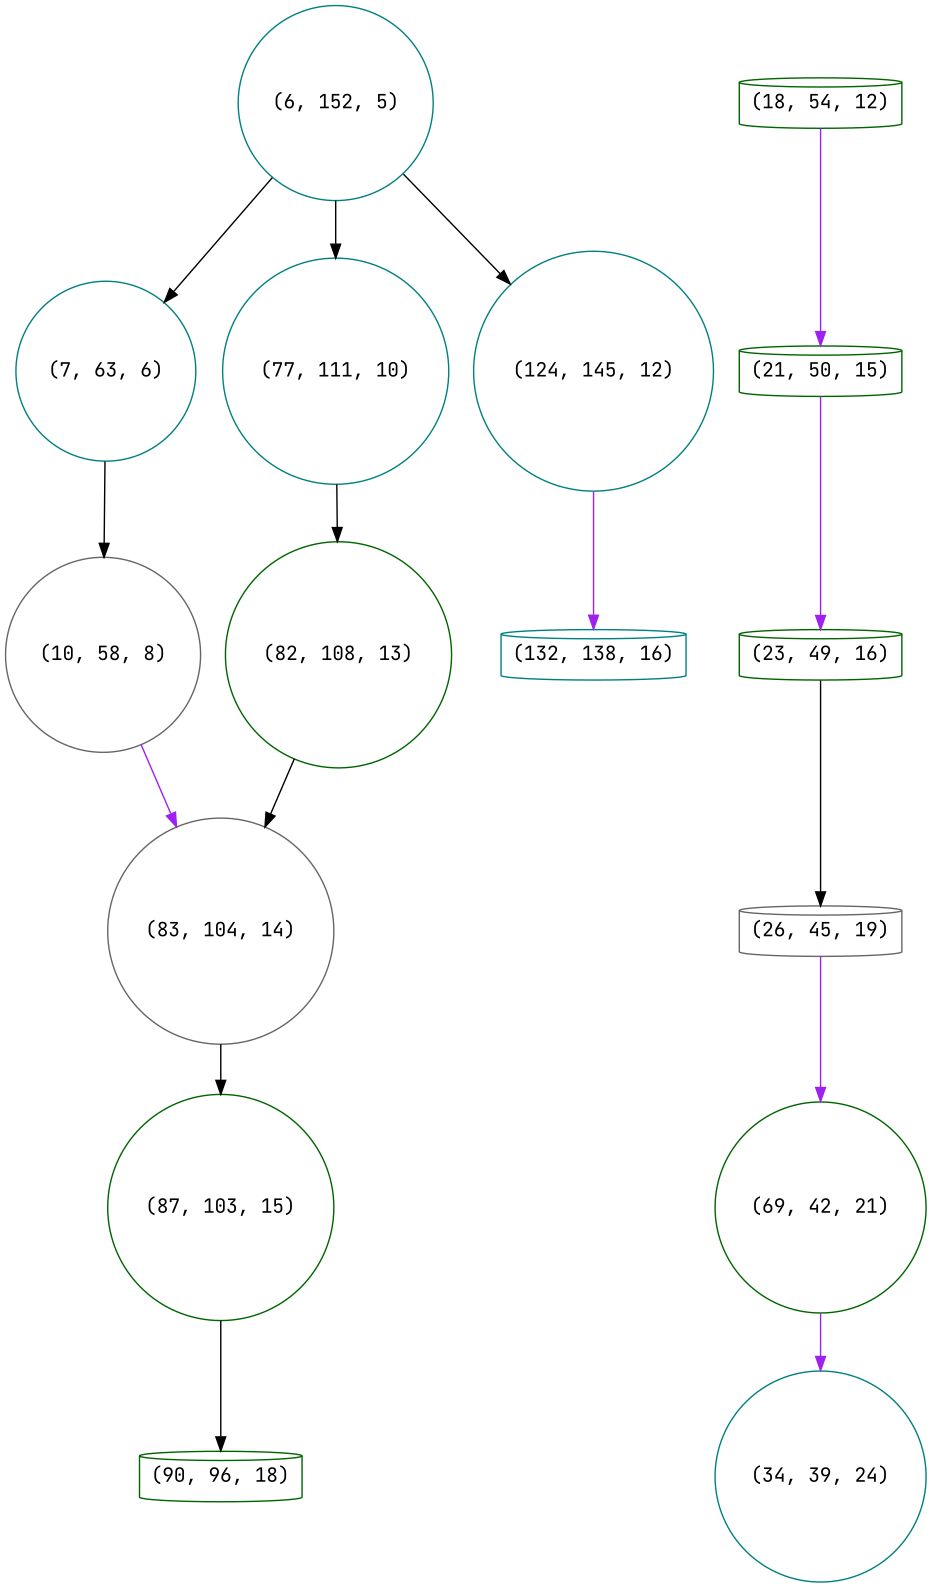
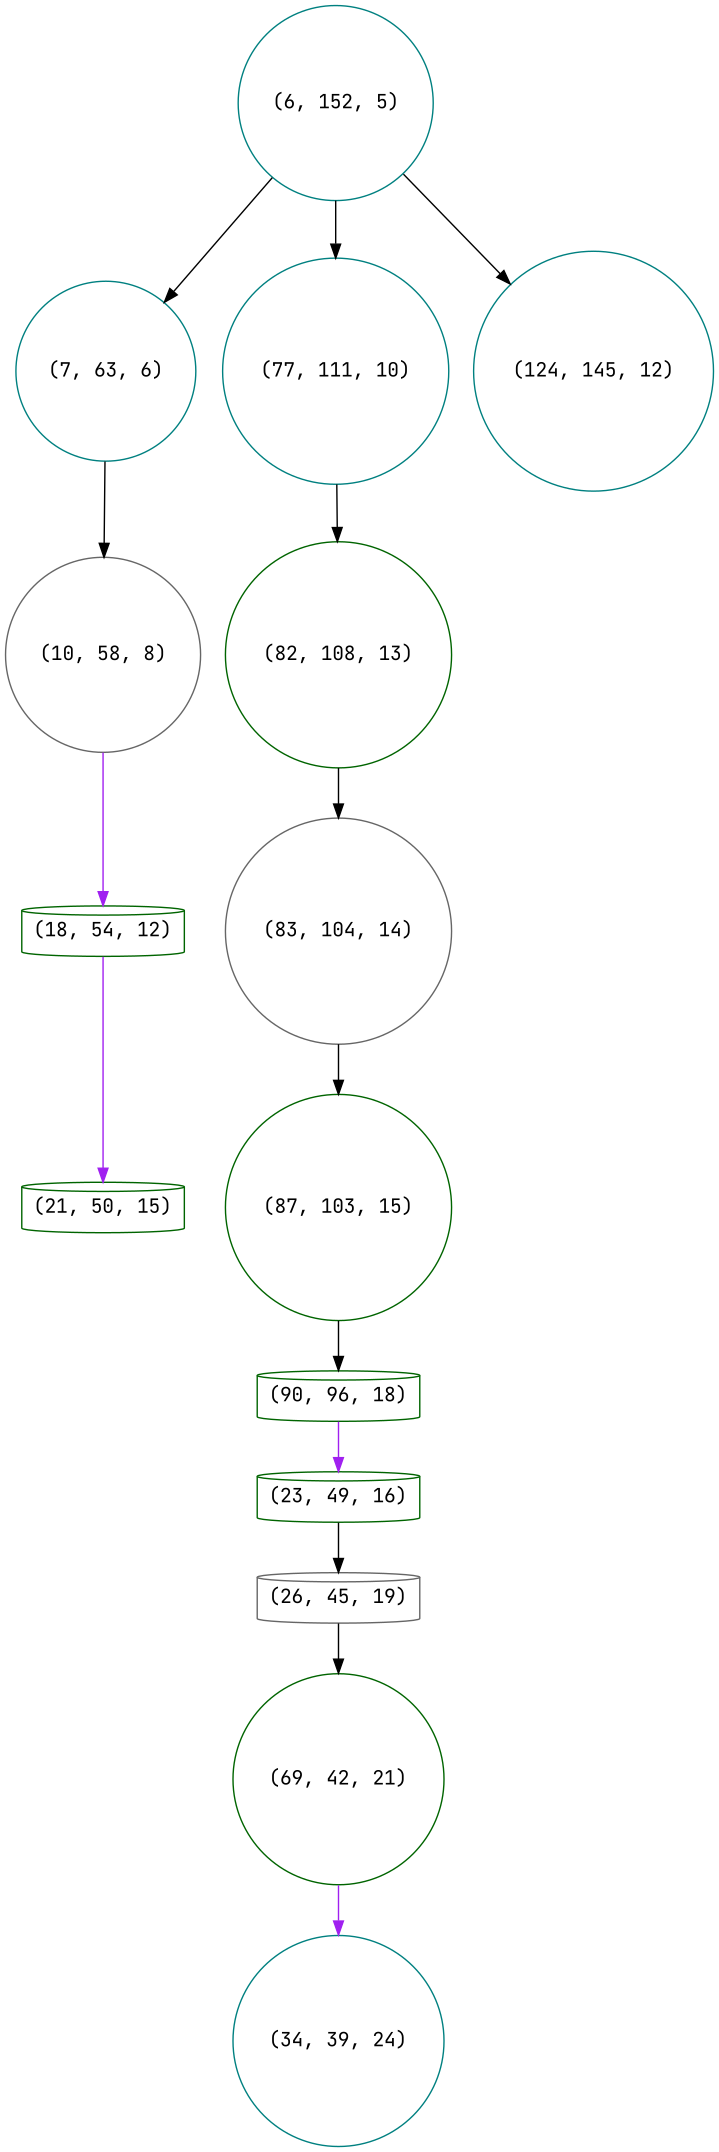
(821, 506) -> (338, 1440)
(594, 655) -> none
(156, 779) -> (103, 822)
(821, 1022) -> (338, 1641)
